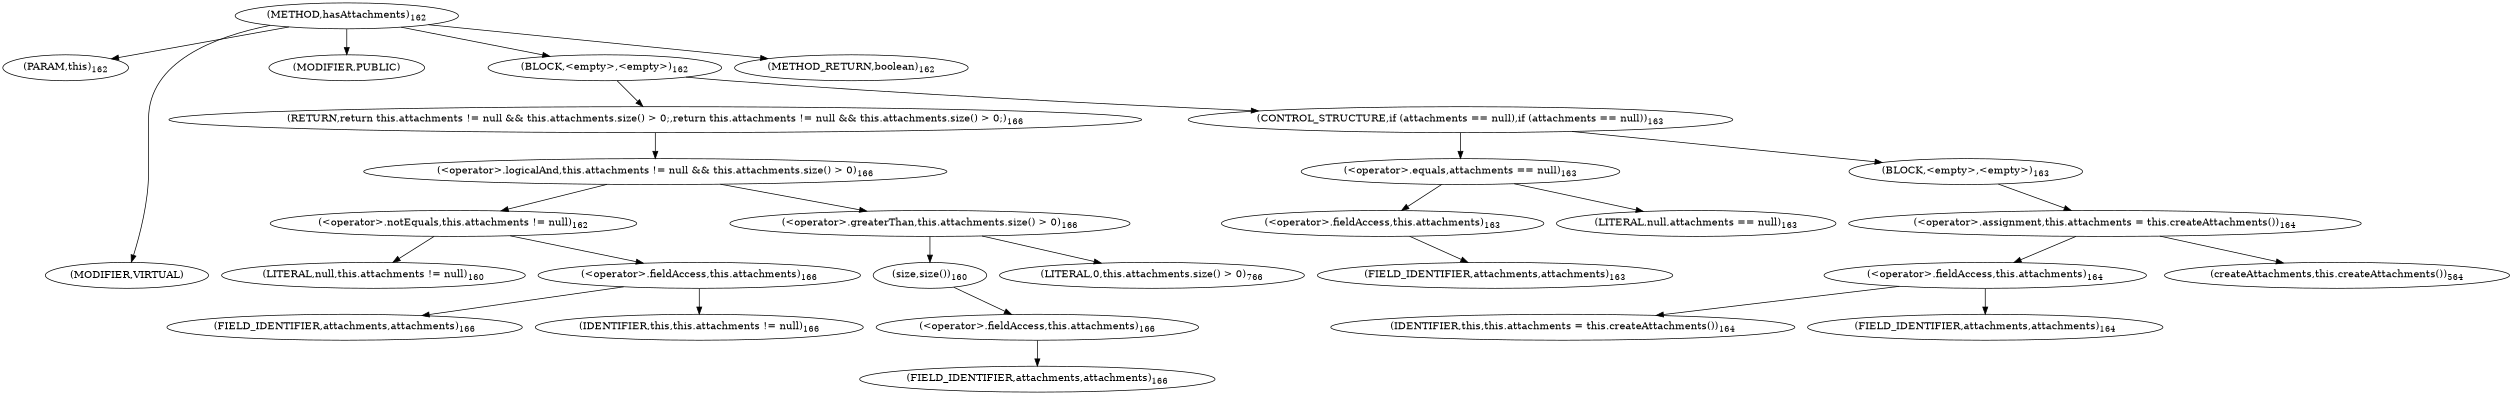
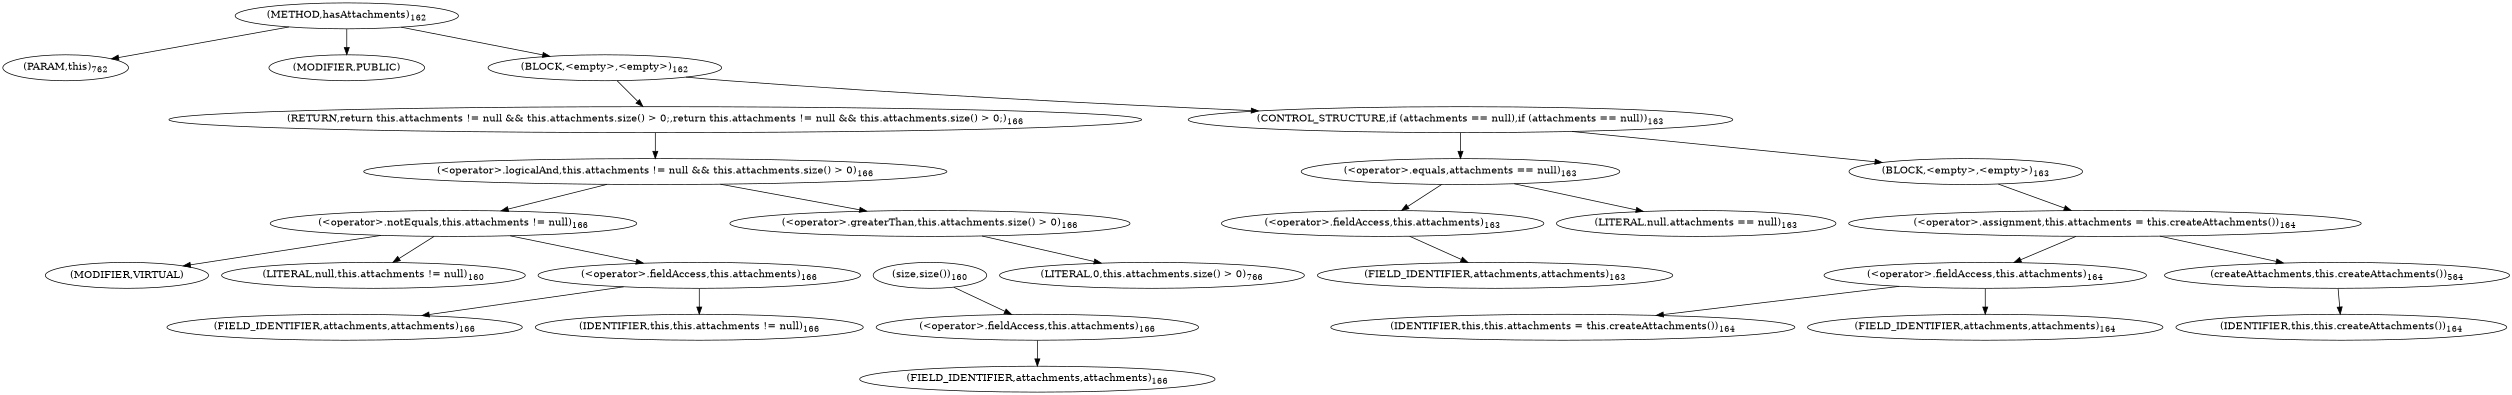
(100, 67) -> (100, 67)
(851, 68) -> none
(151, 105) -> (286, 250)
(580, 222) -> (580, 222)
(930, 246) -> none
none -> (2341, 327)
